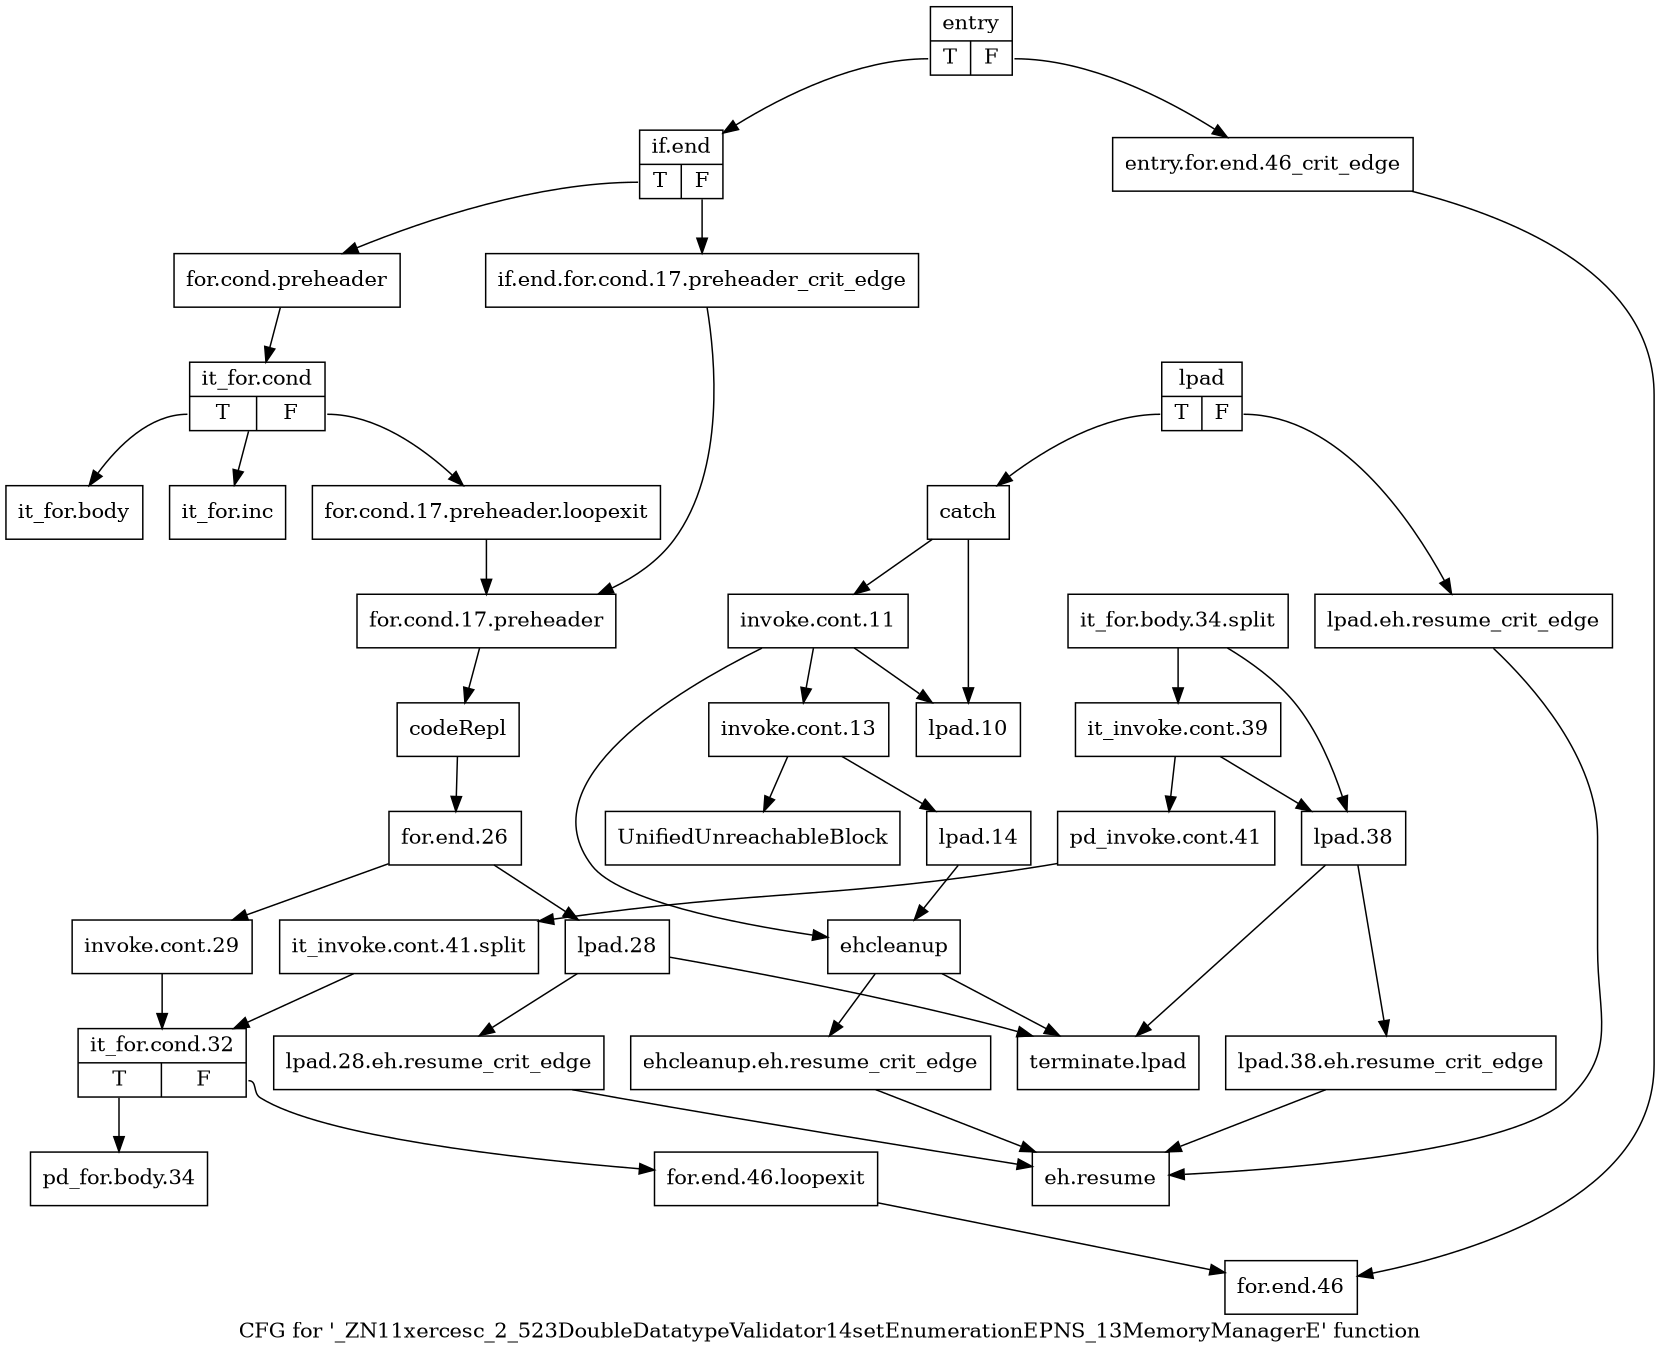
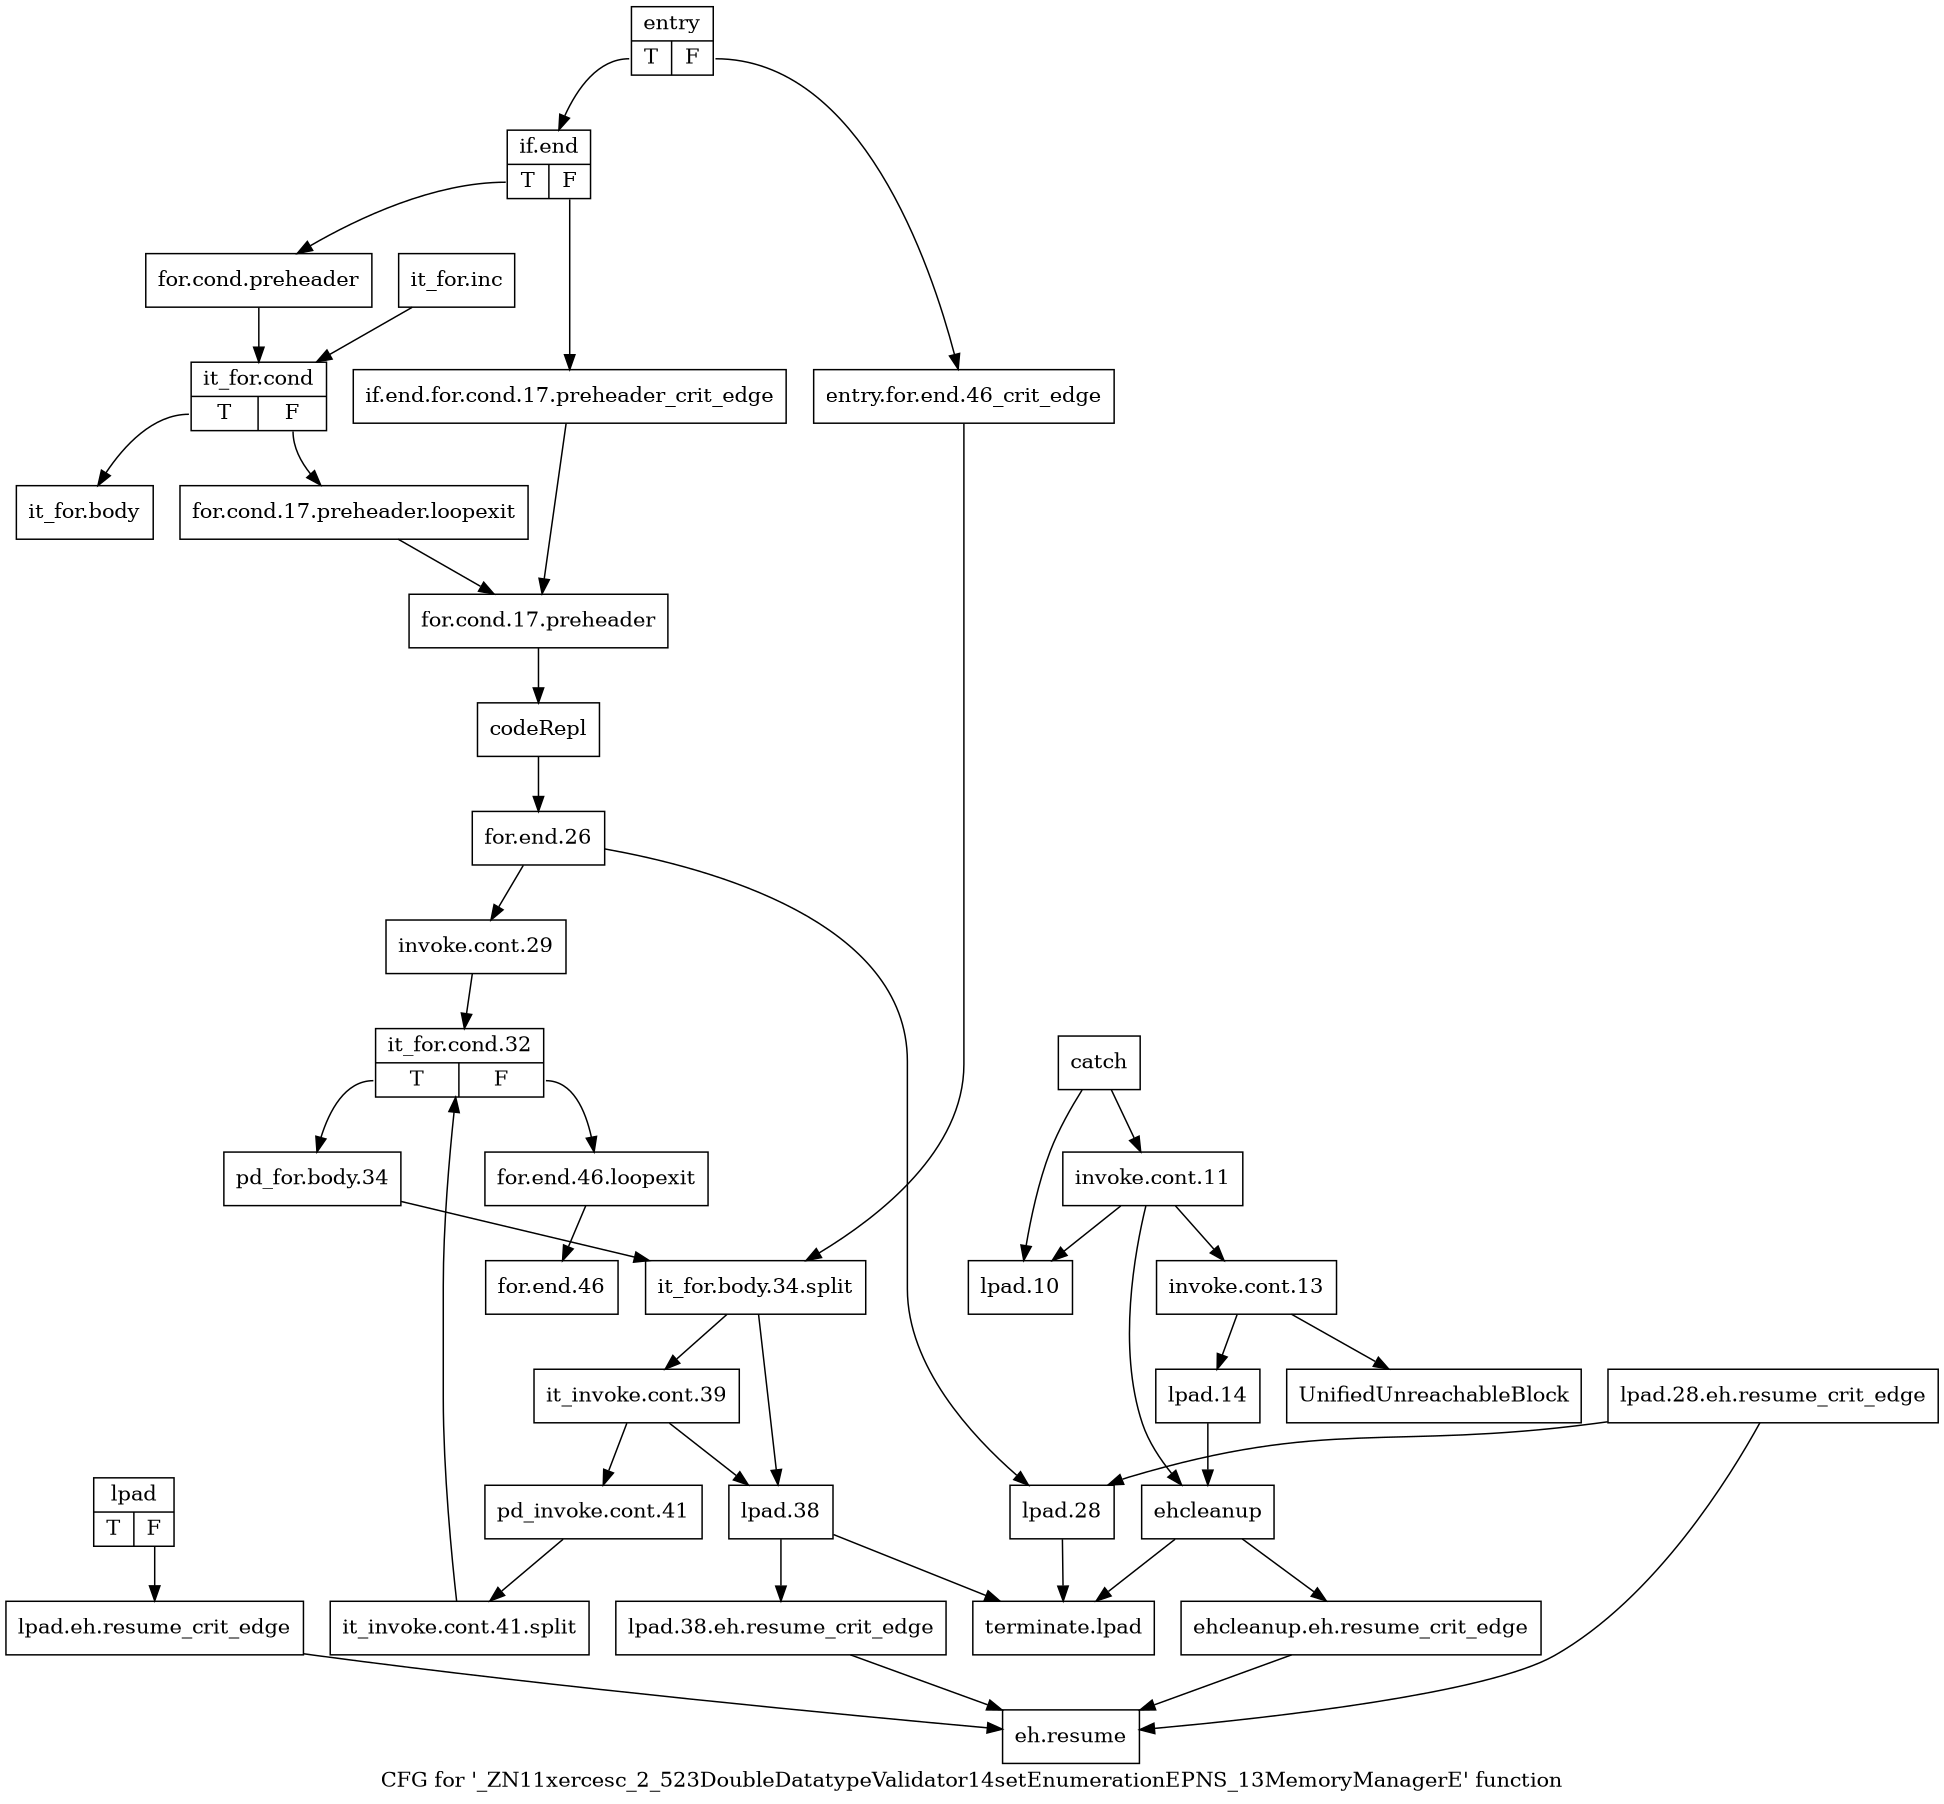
(1080, 434) -> none
(243, 451) -> (371, 331)
(1654, 748) -> (964, 868)
(535, 1001) -> (1363, 1438)
none -> (518, 1229)
